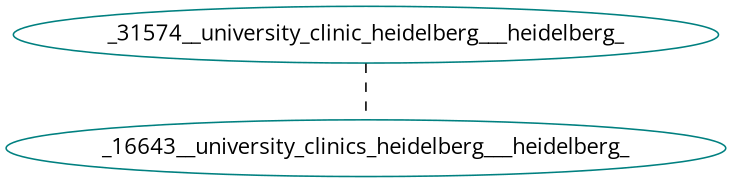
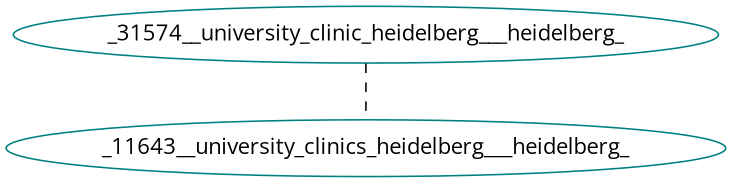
(366, 148) -> (366, 148)
